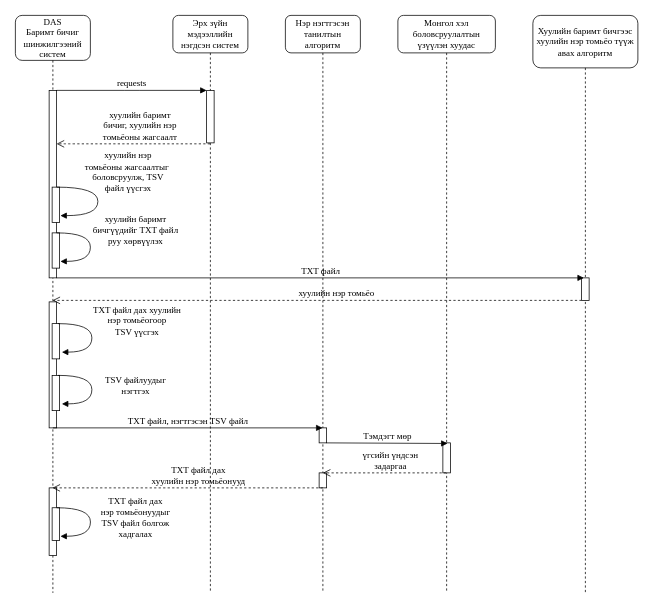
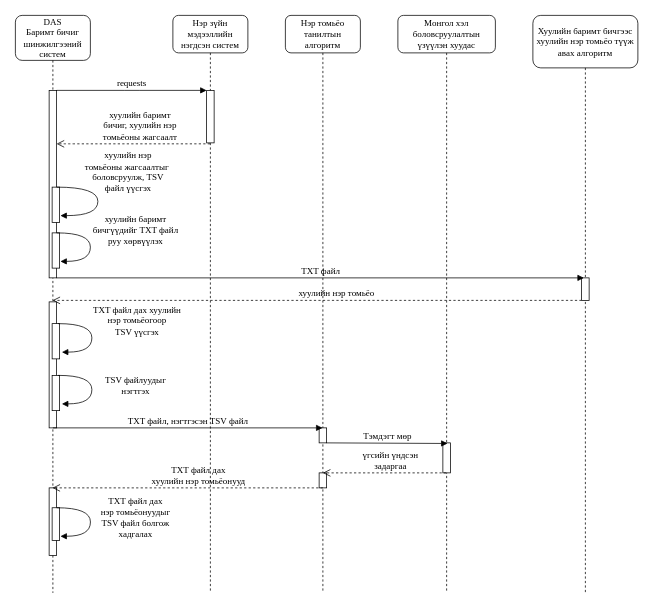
(210, 34) -> (210, 34)
(323, 34) -> (323, 34)
